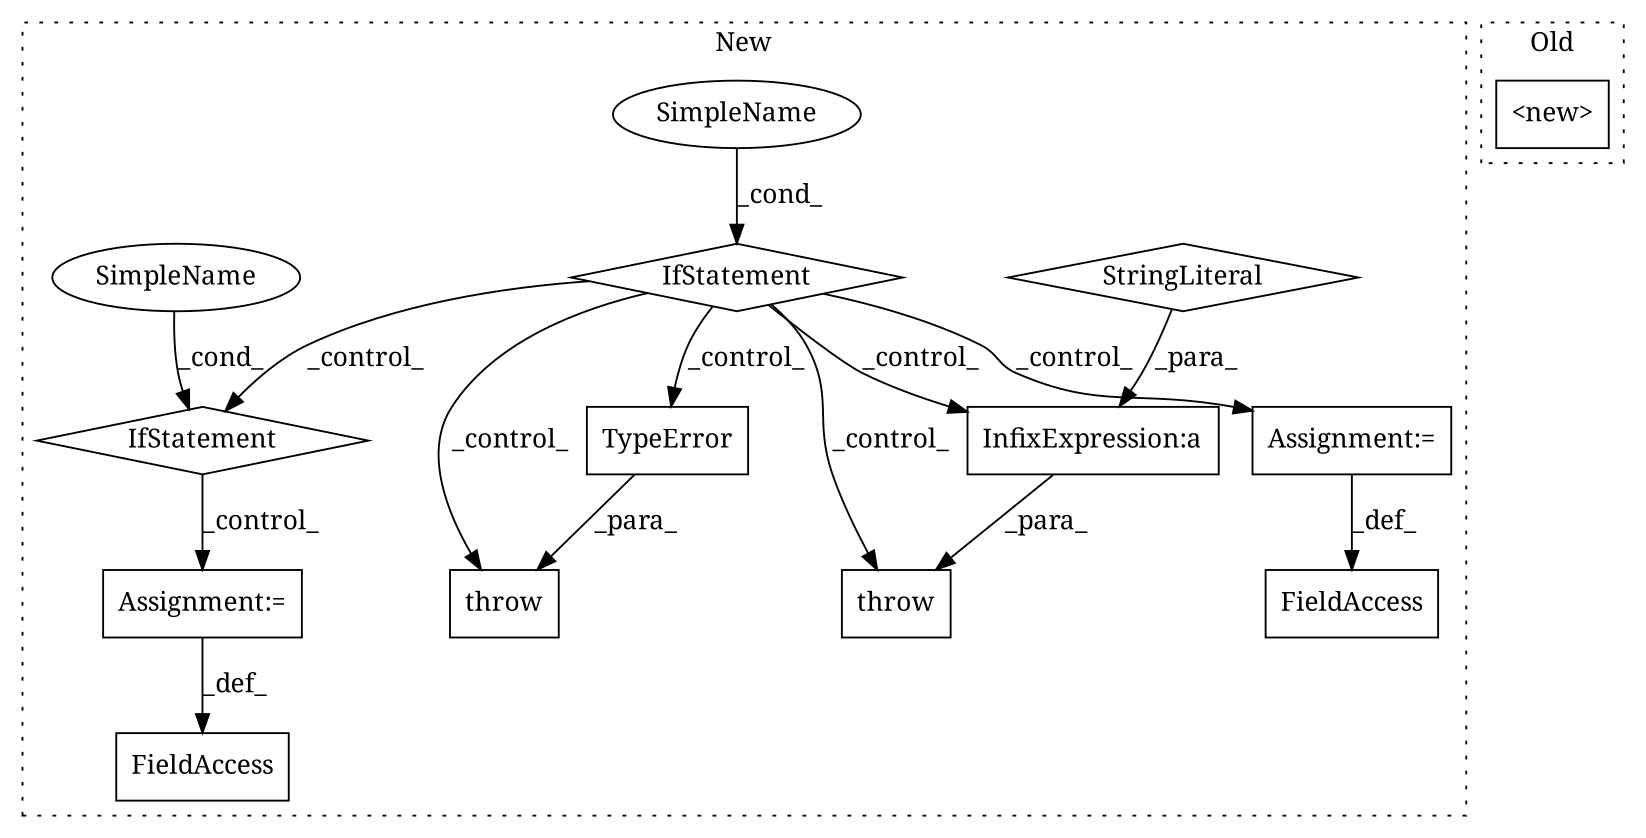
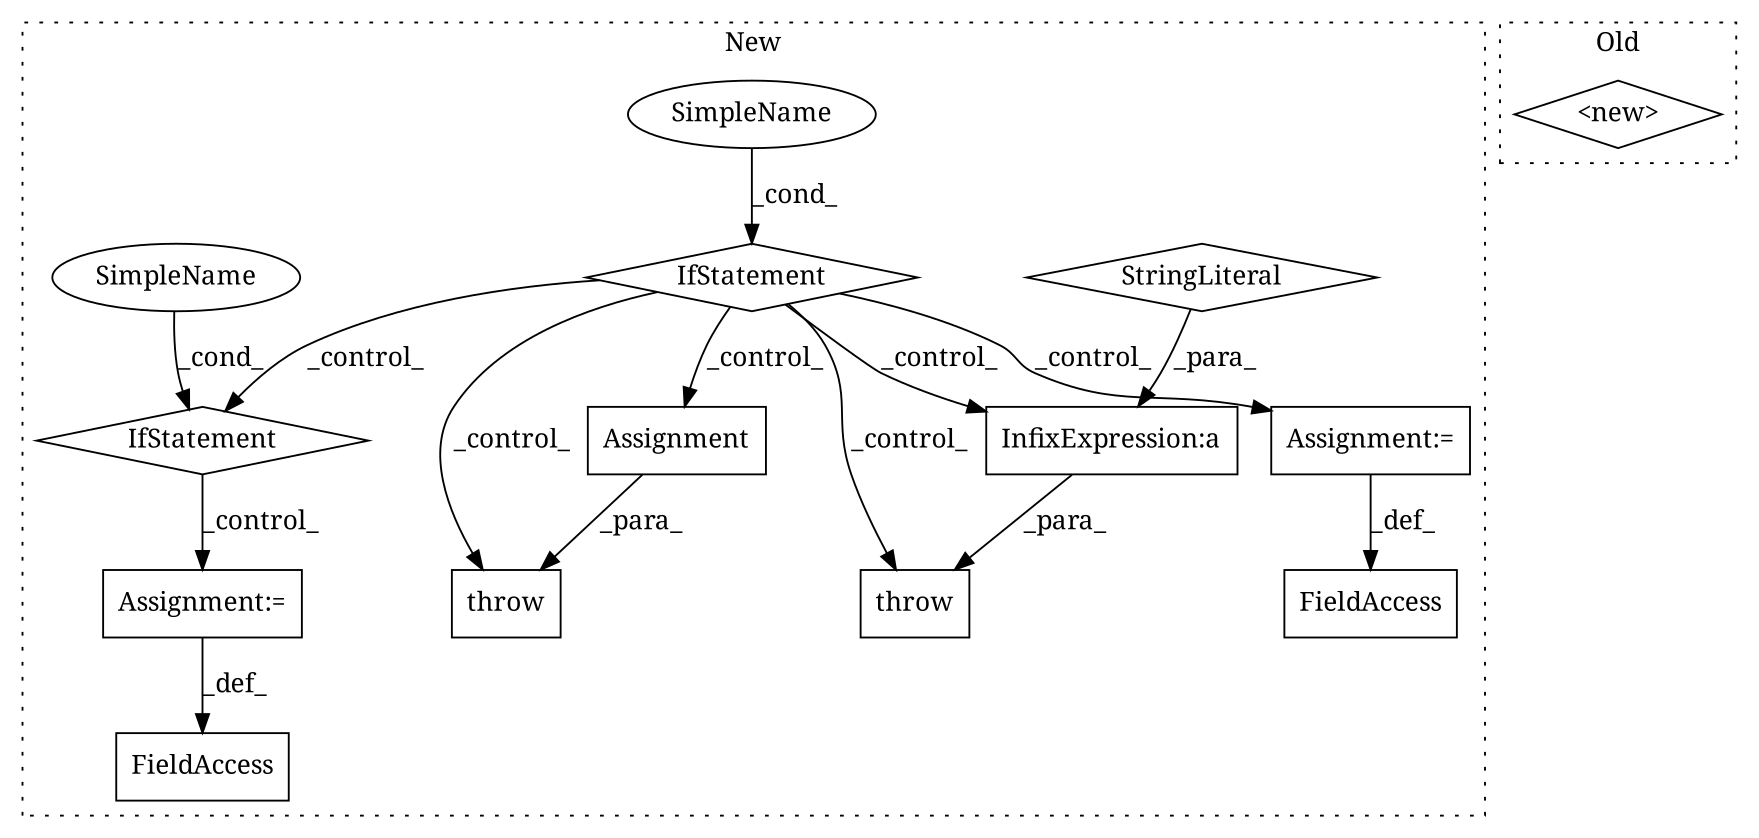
(1552, 114) -> (1618, 114)
(668, 441) -> (677, 441)
